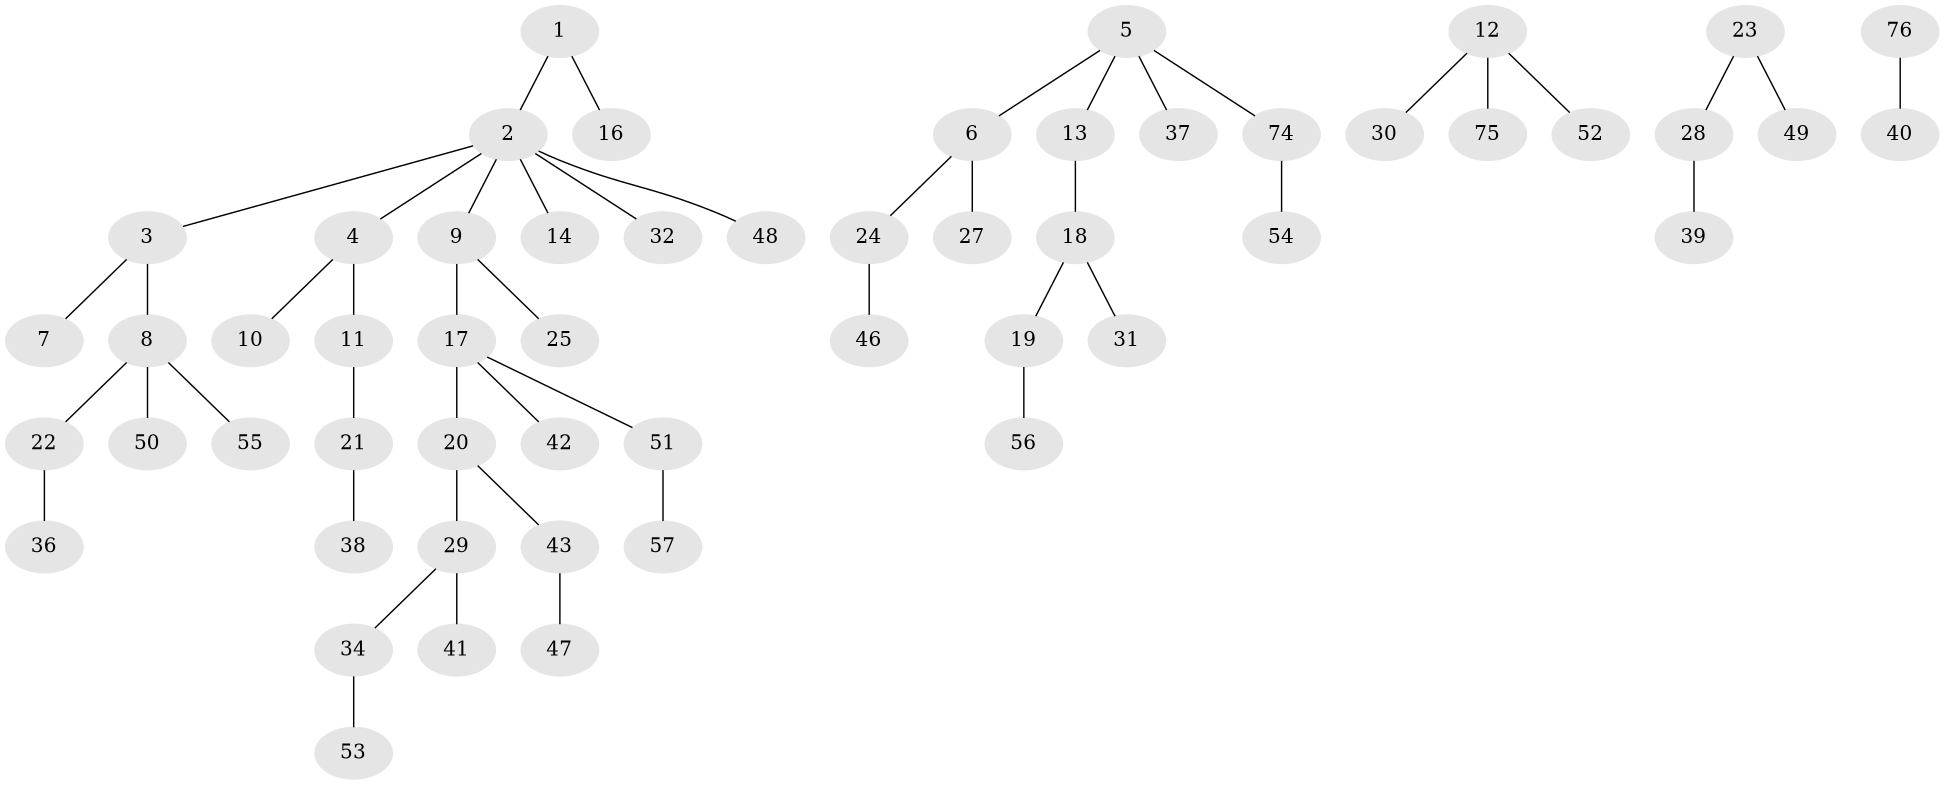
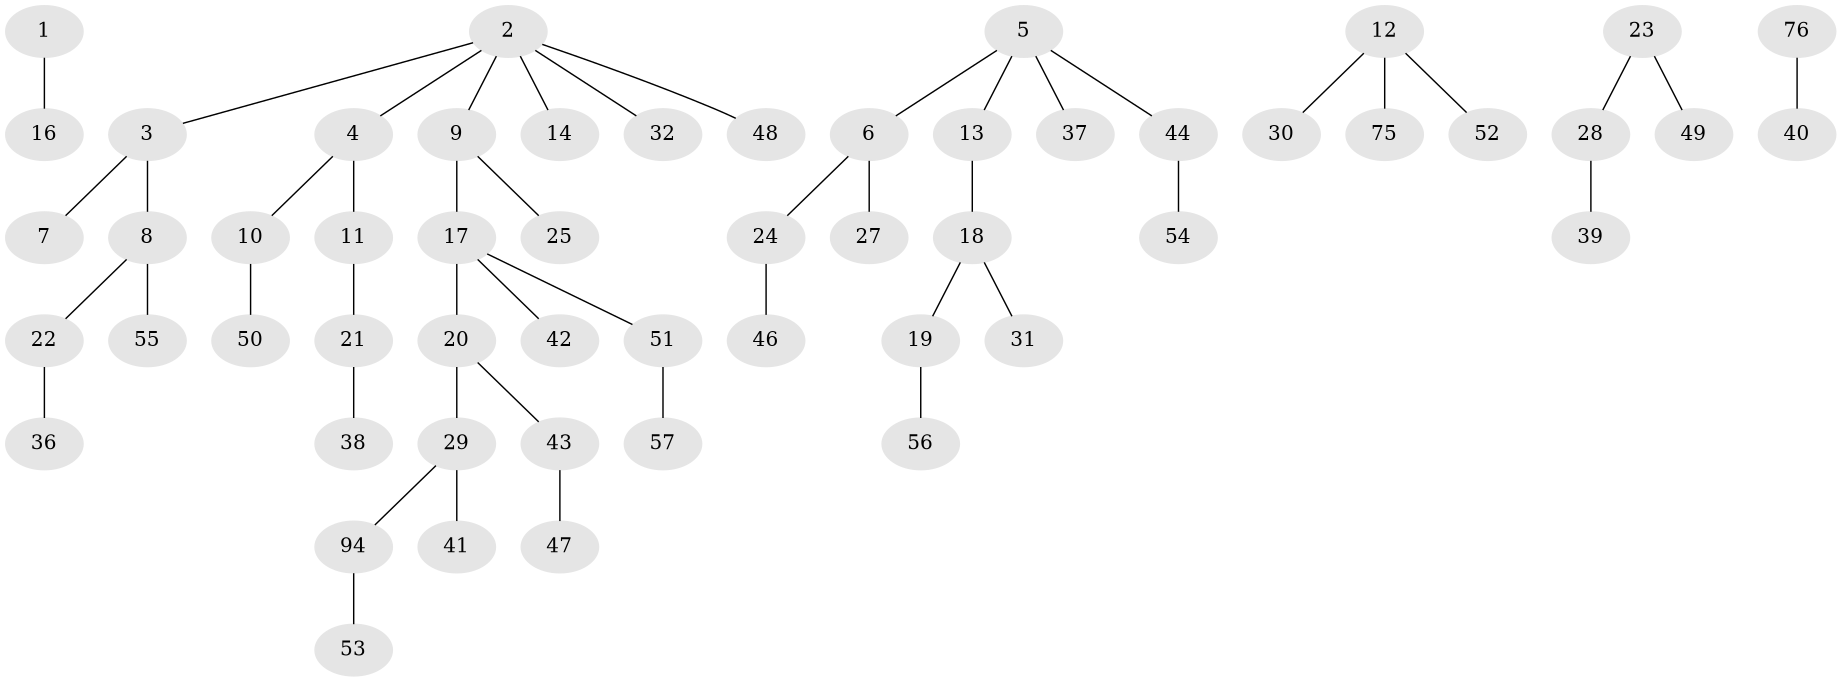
(534, 83) -> none
(1282, 135) -> (1178, 135)
(147, 392) -> (251, 289)
(354, 650) -> (354, 547)
